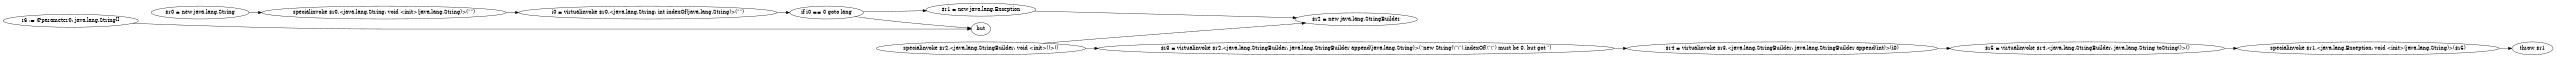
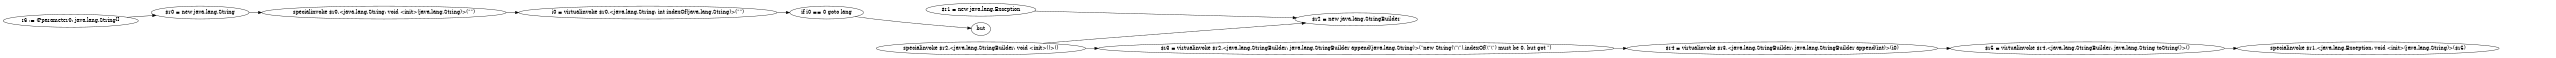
(893, 11) -> none
(550, 29) -> (140, 16)
(2532, 48) -> none
